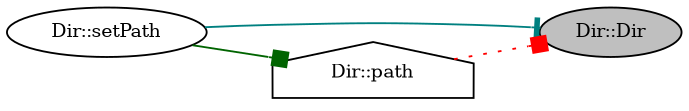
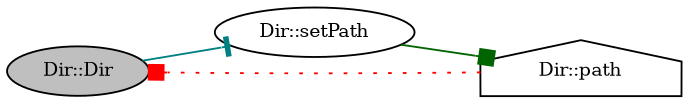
(368, 23) -> (182, 54)
